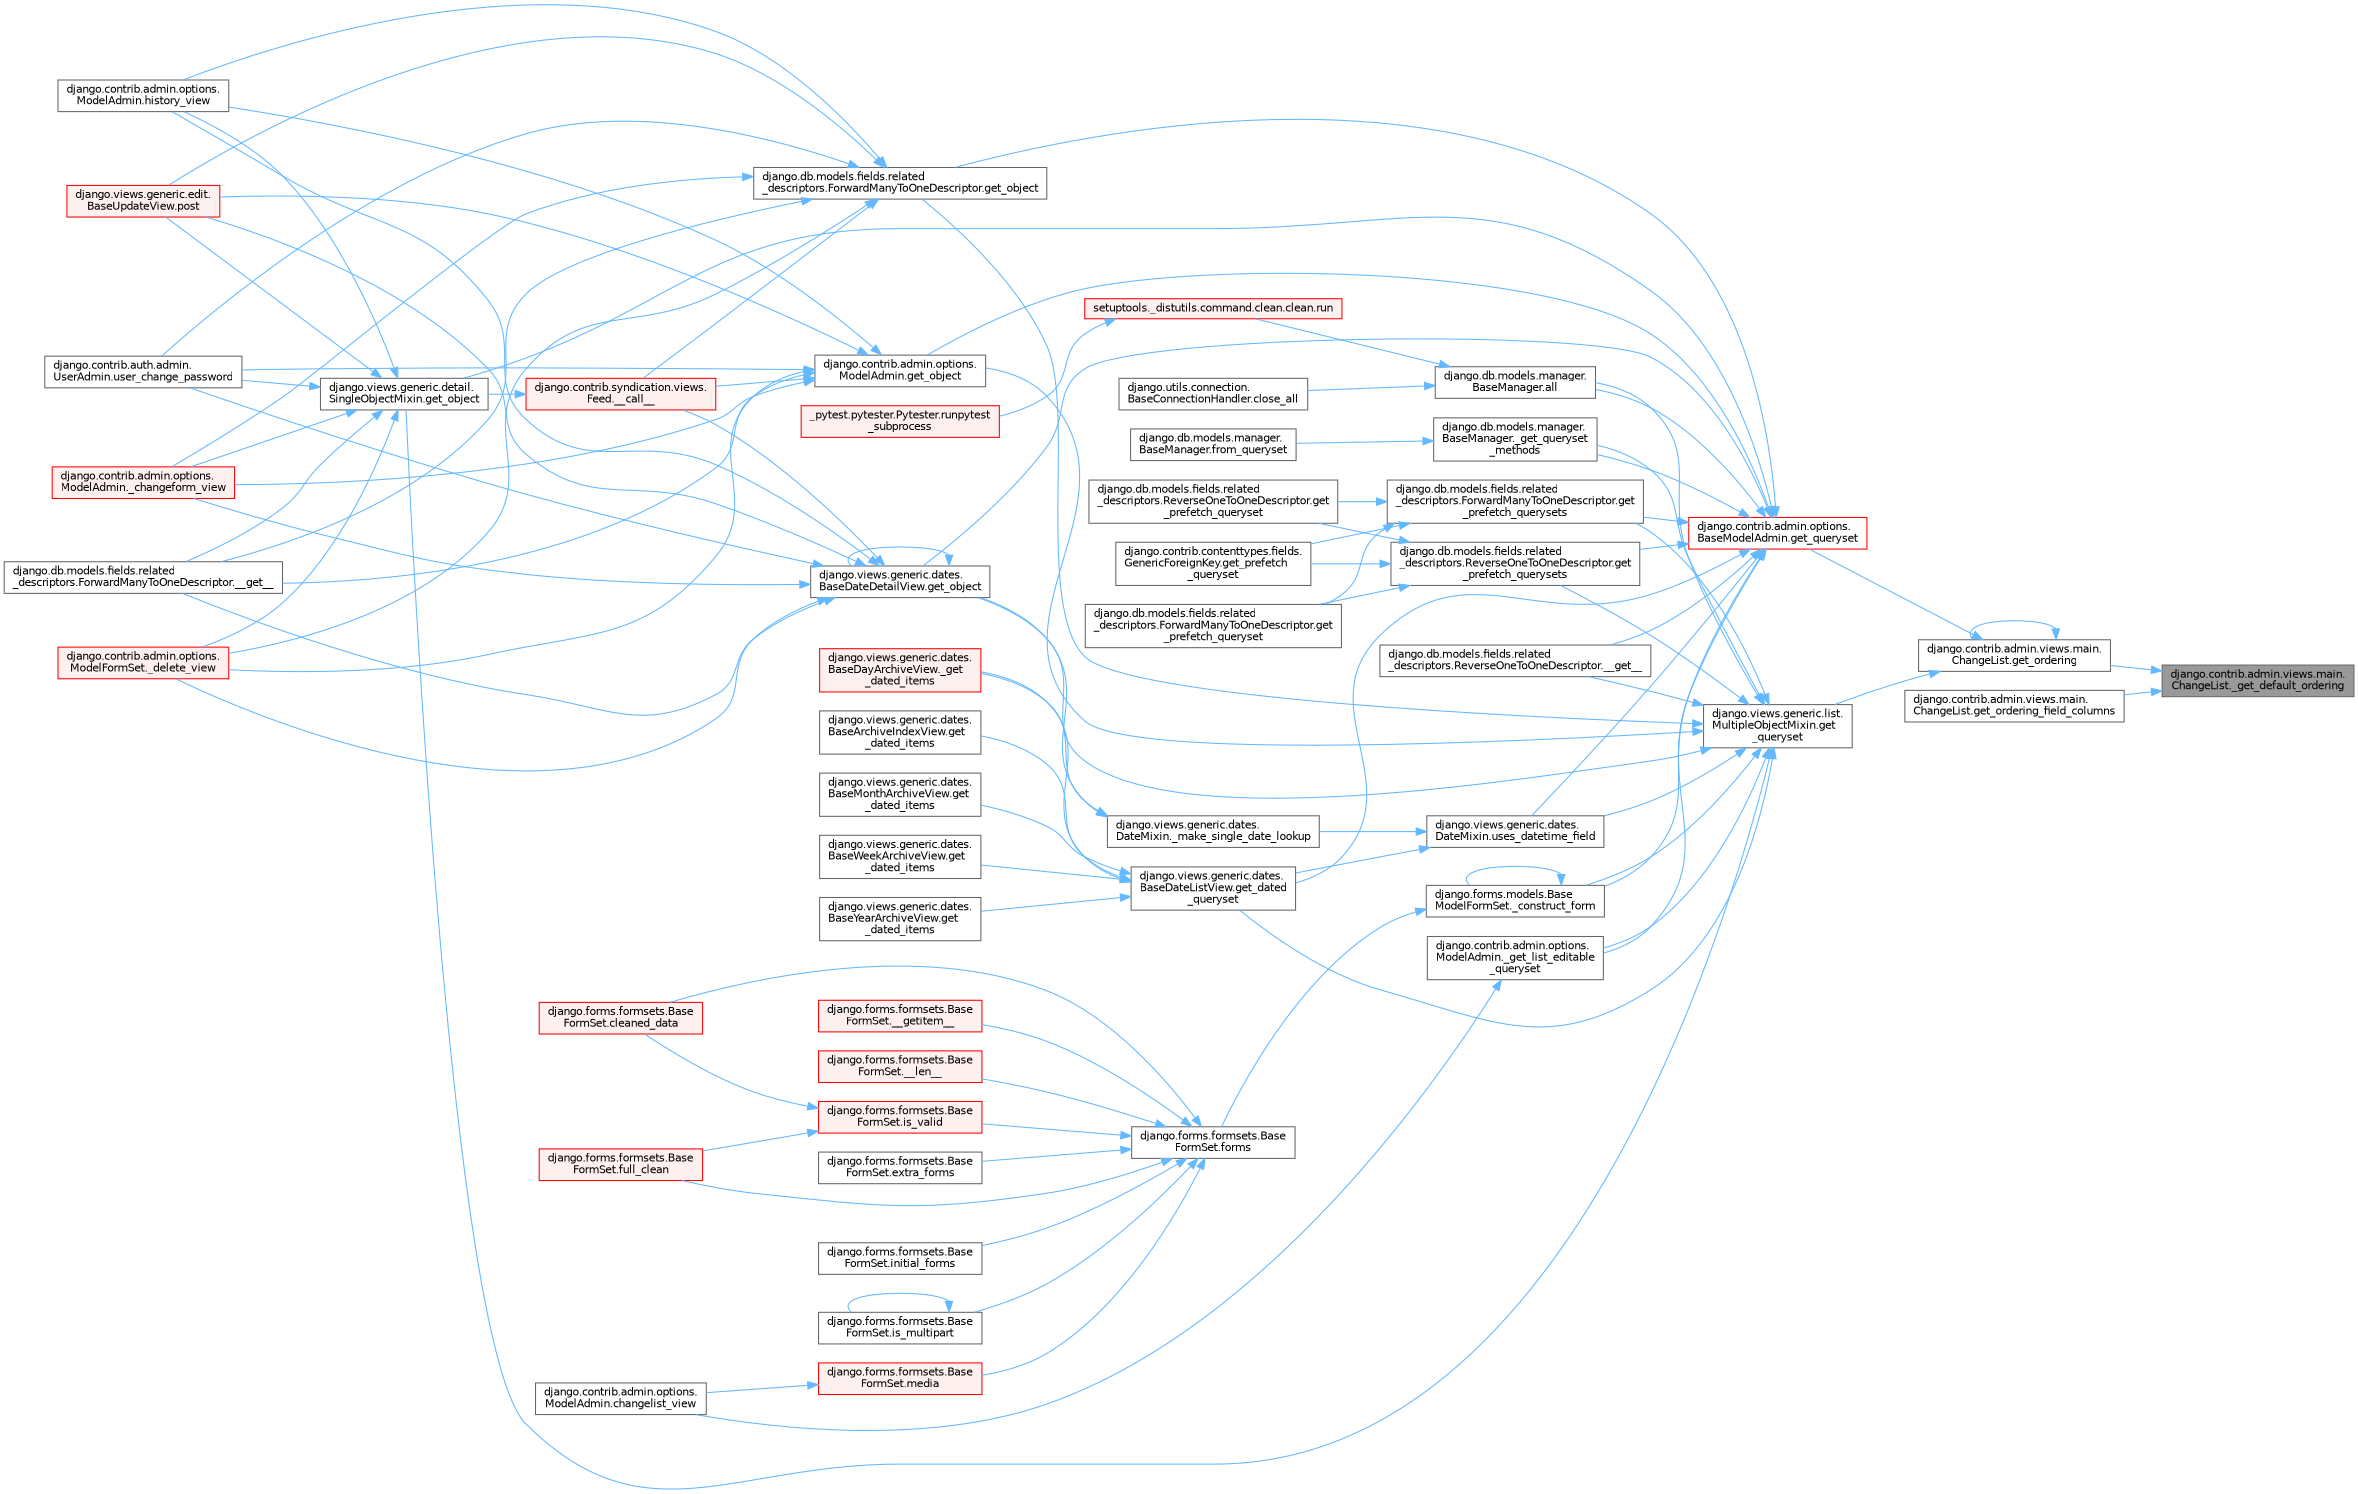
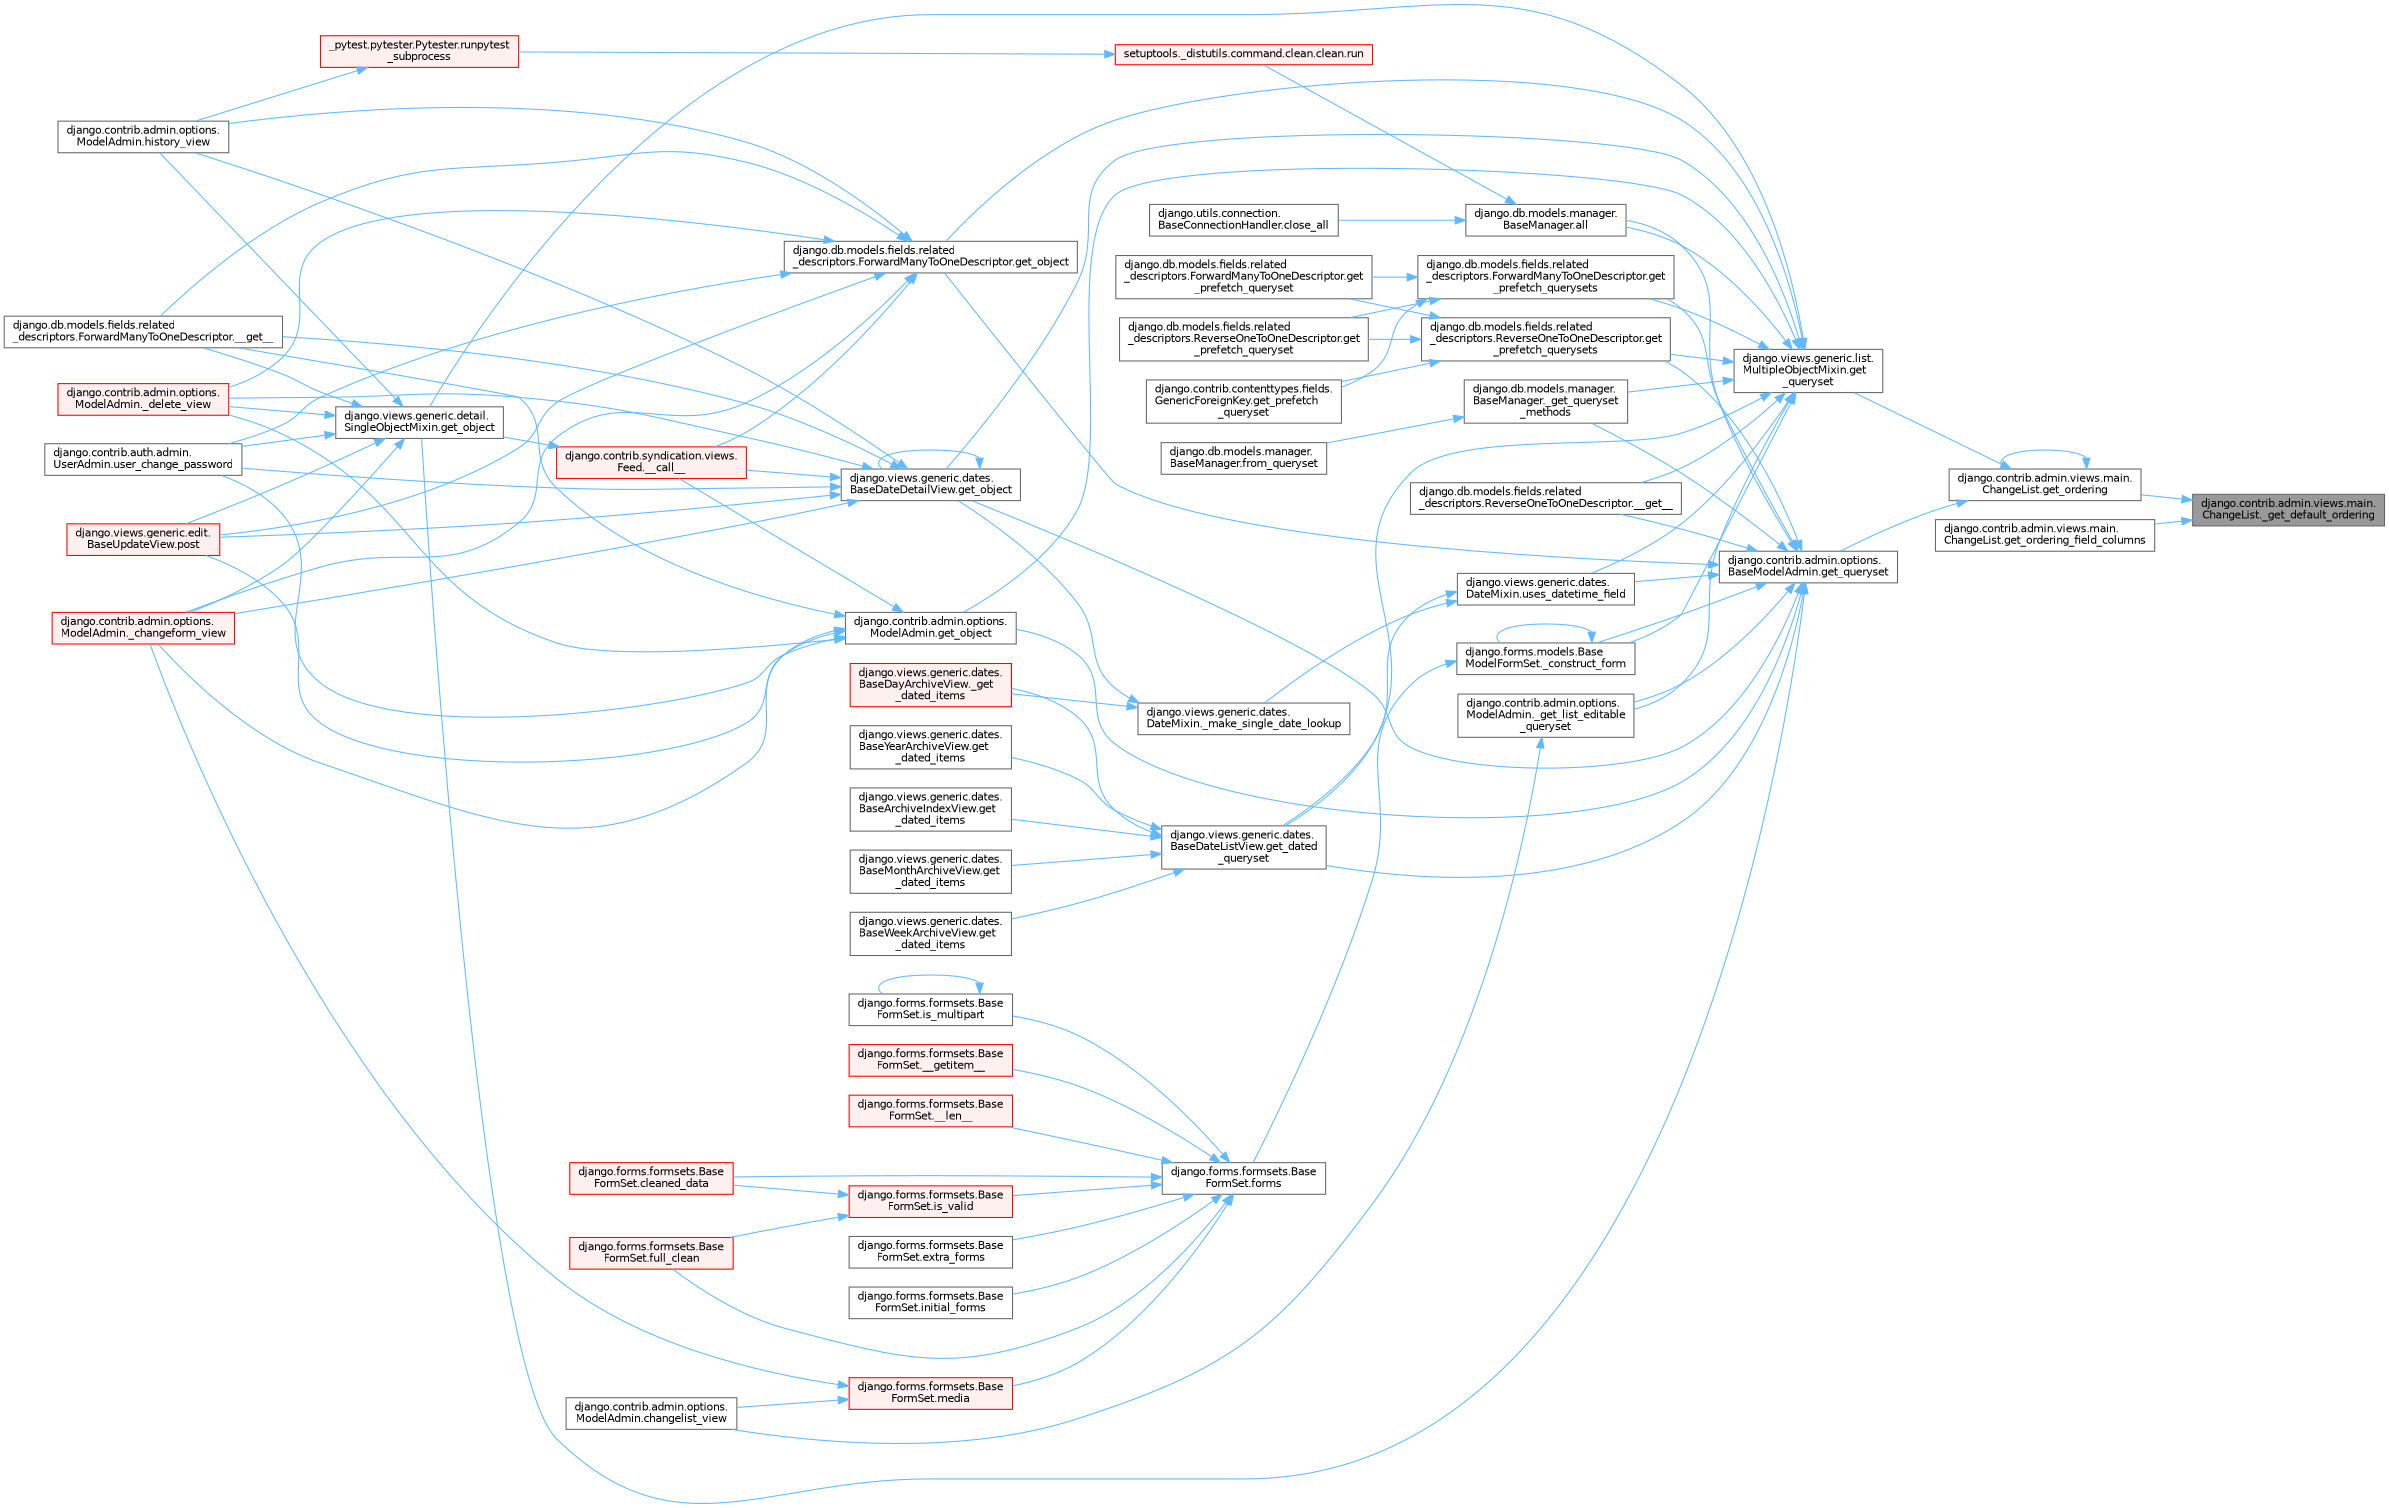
(569, 184) -> (277, 96)
(1778, 533) -> (1808, 567)
(143, 663) -> (143, 399)
none -> (400, 1113)
